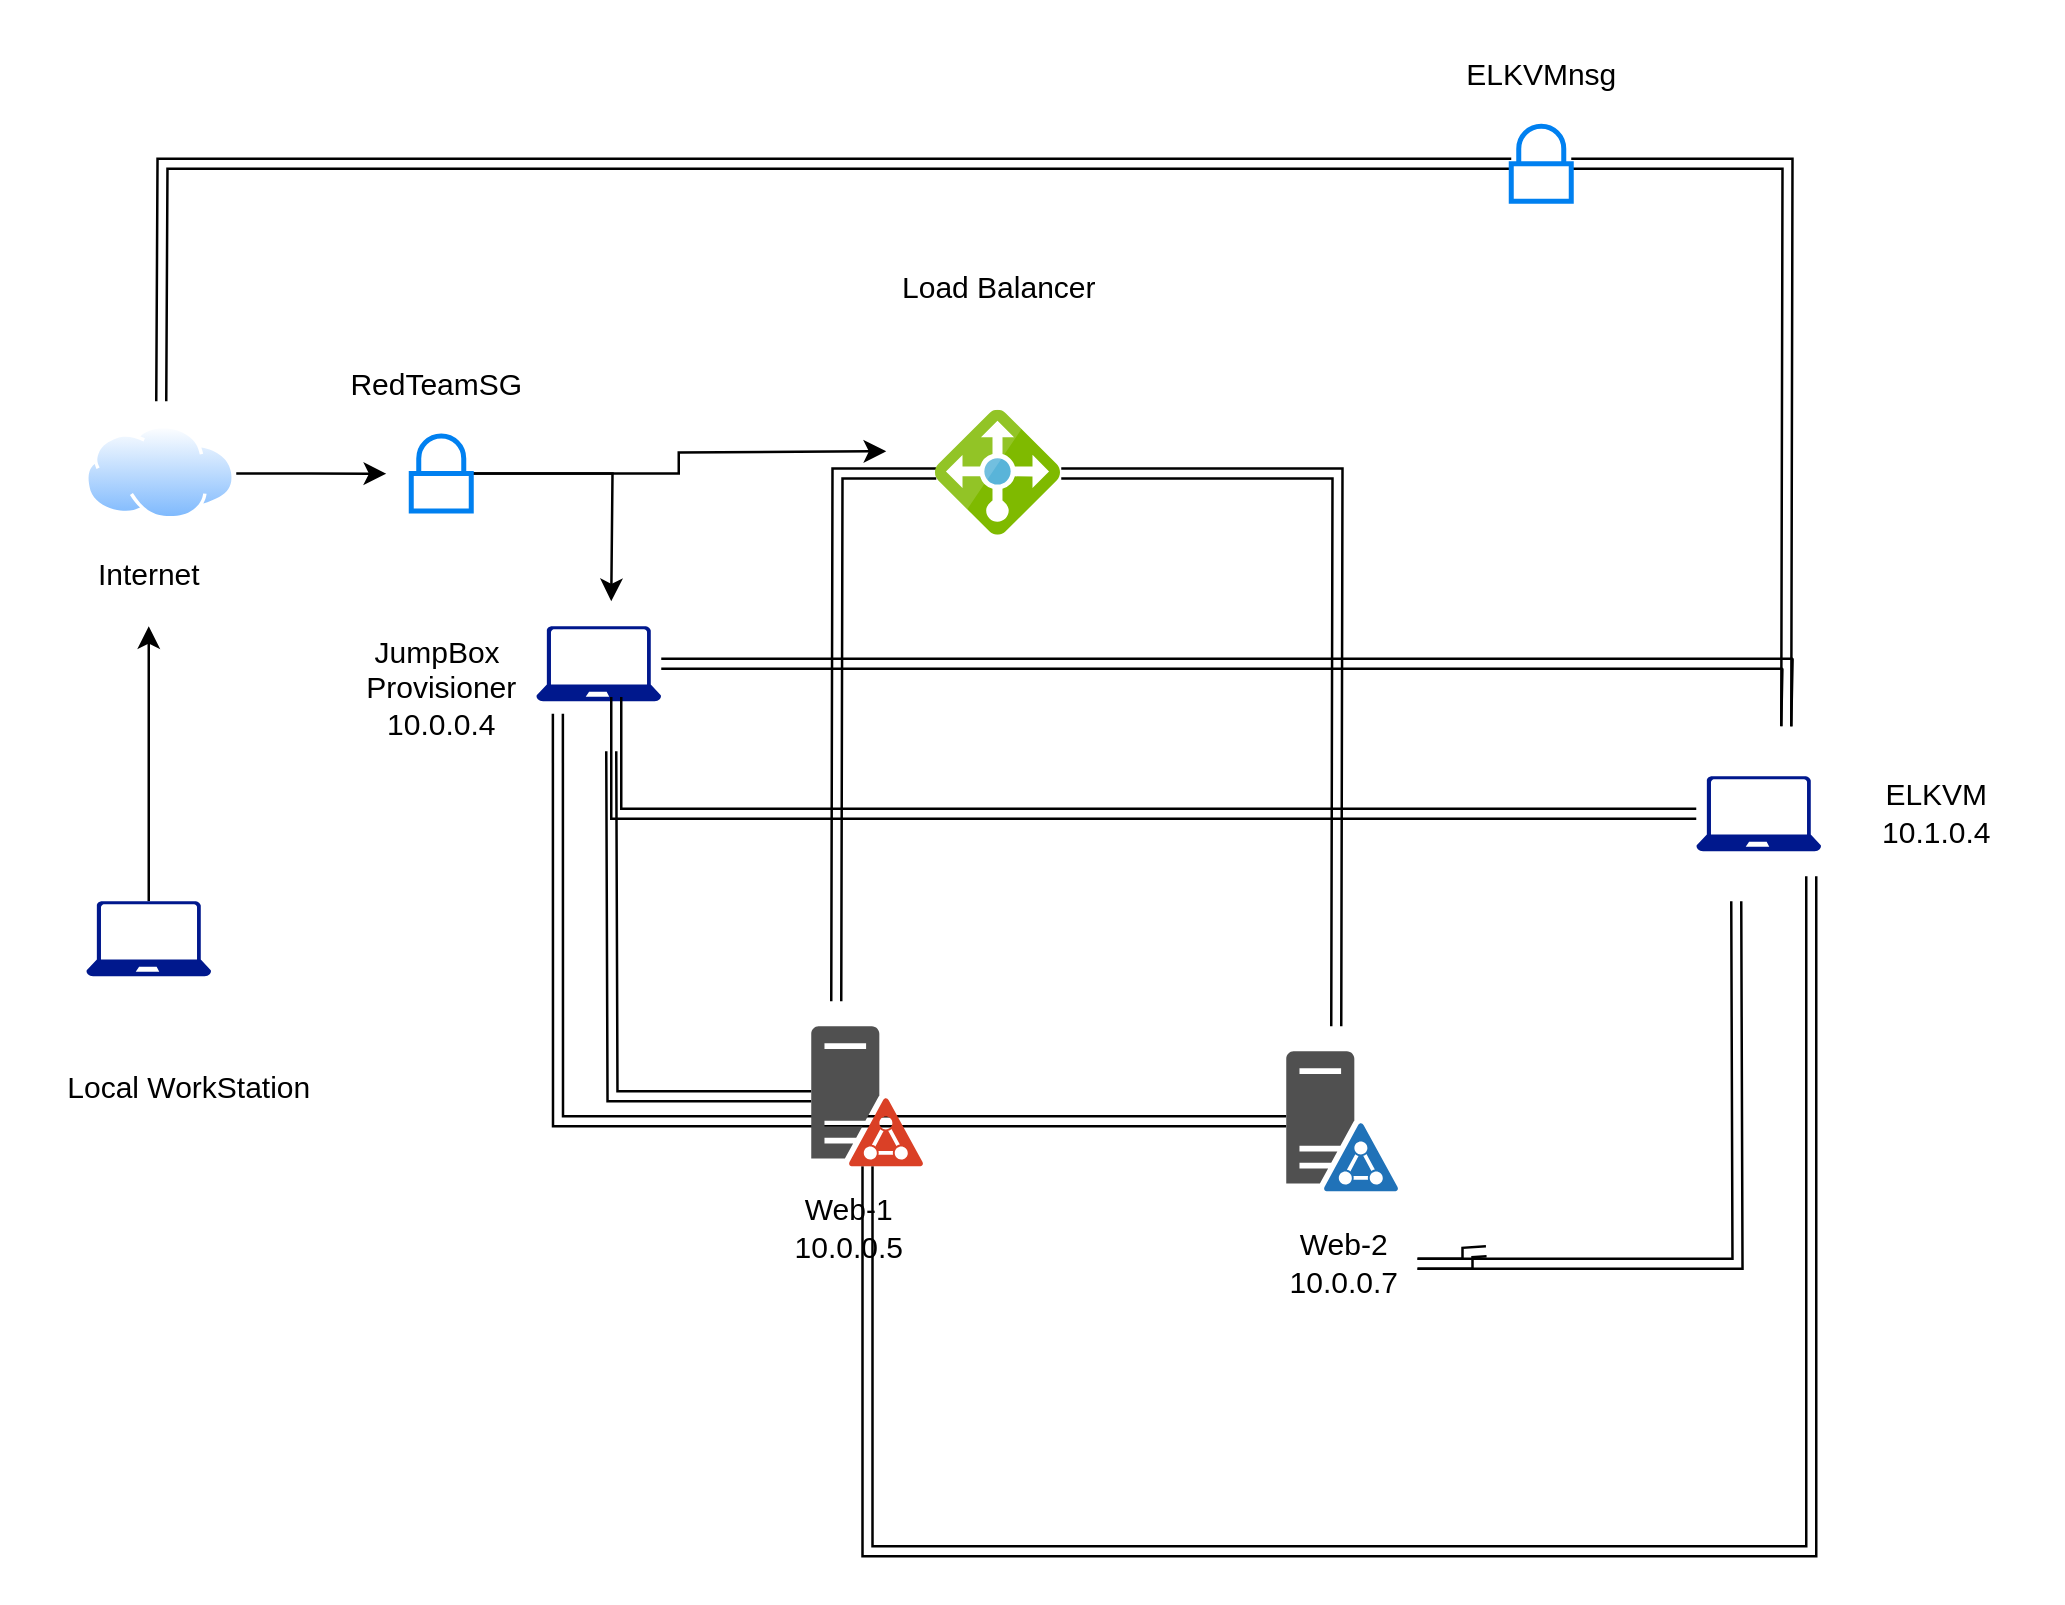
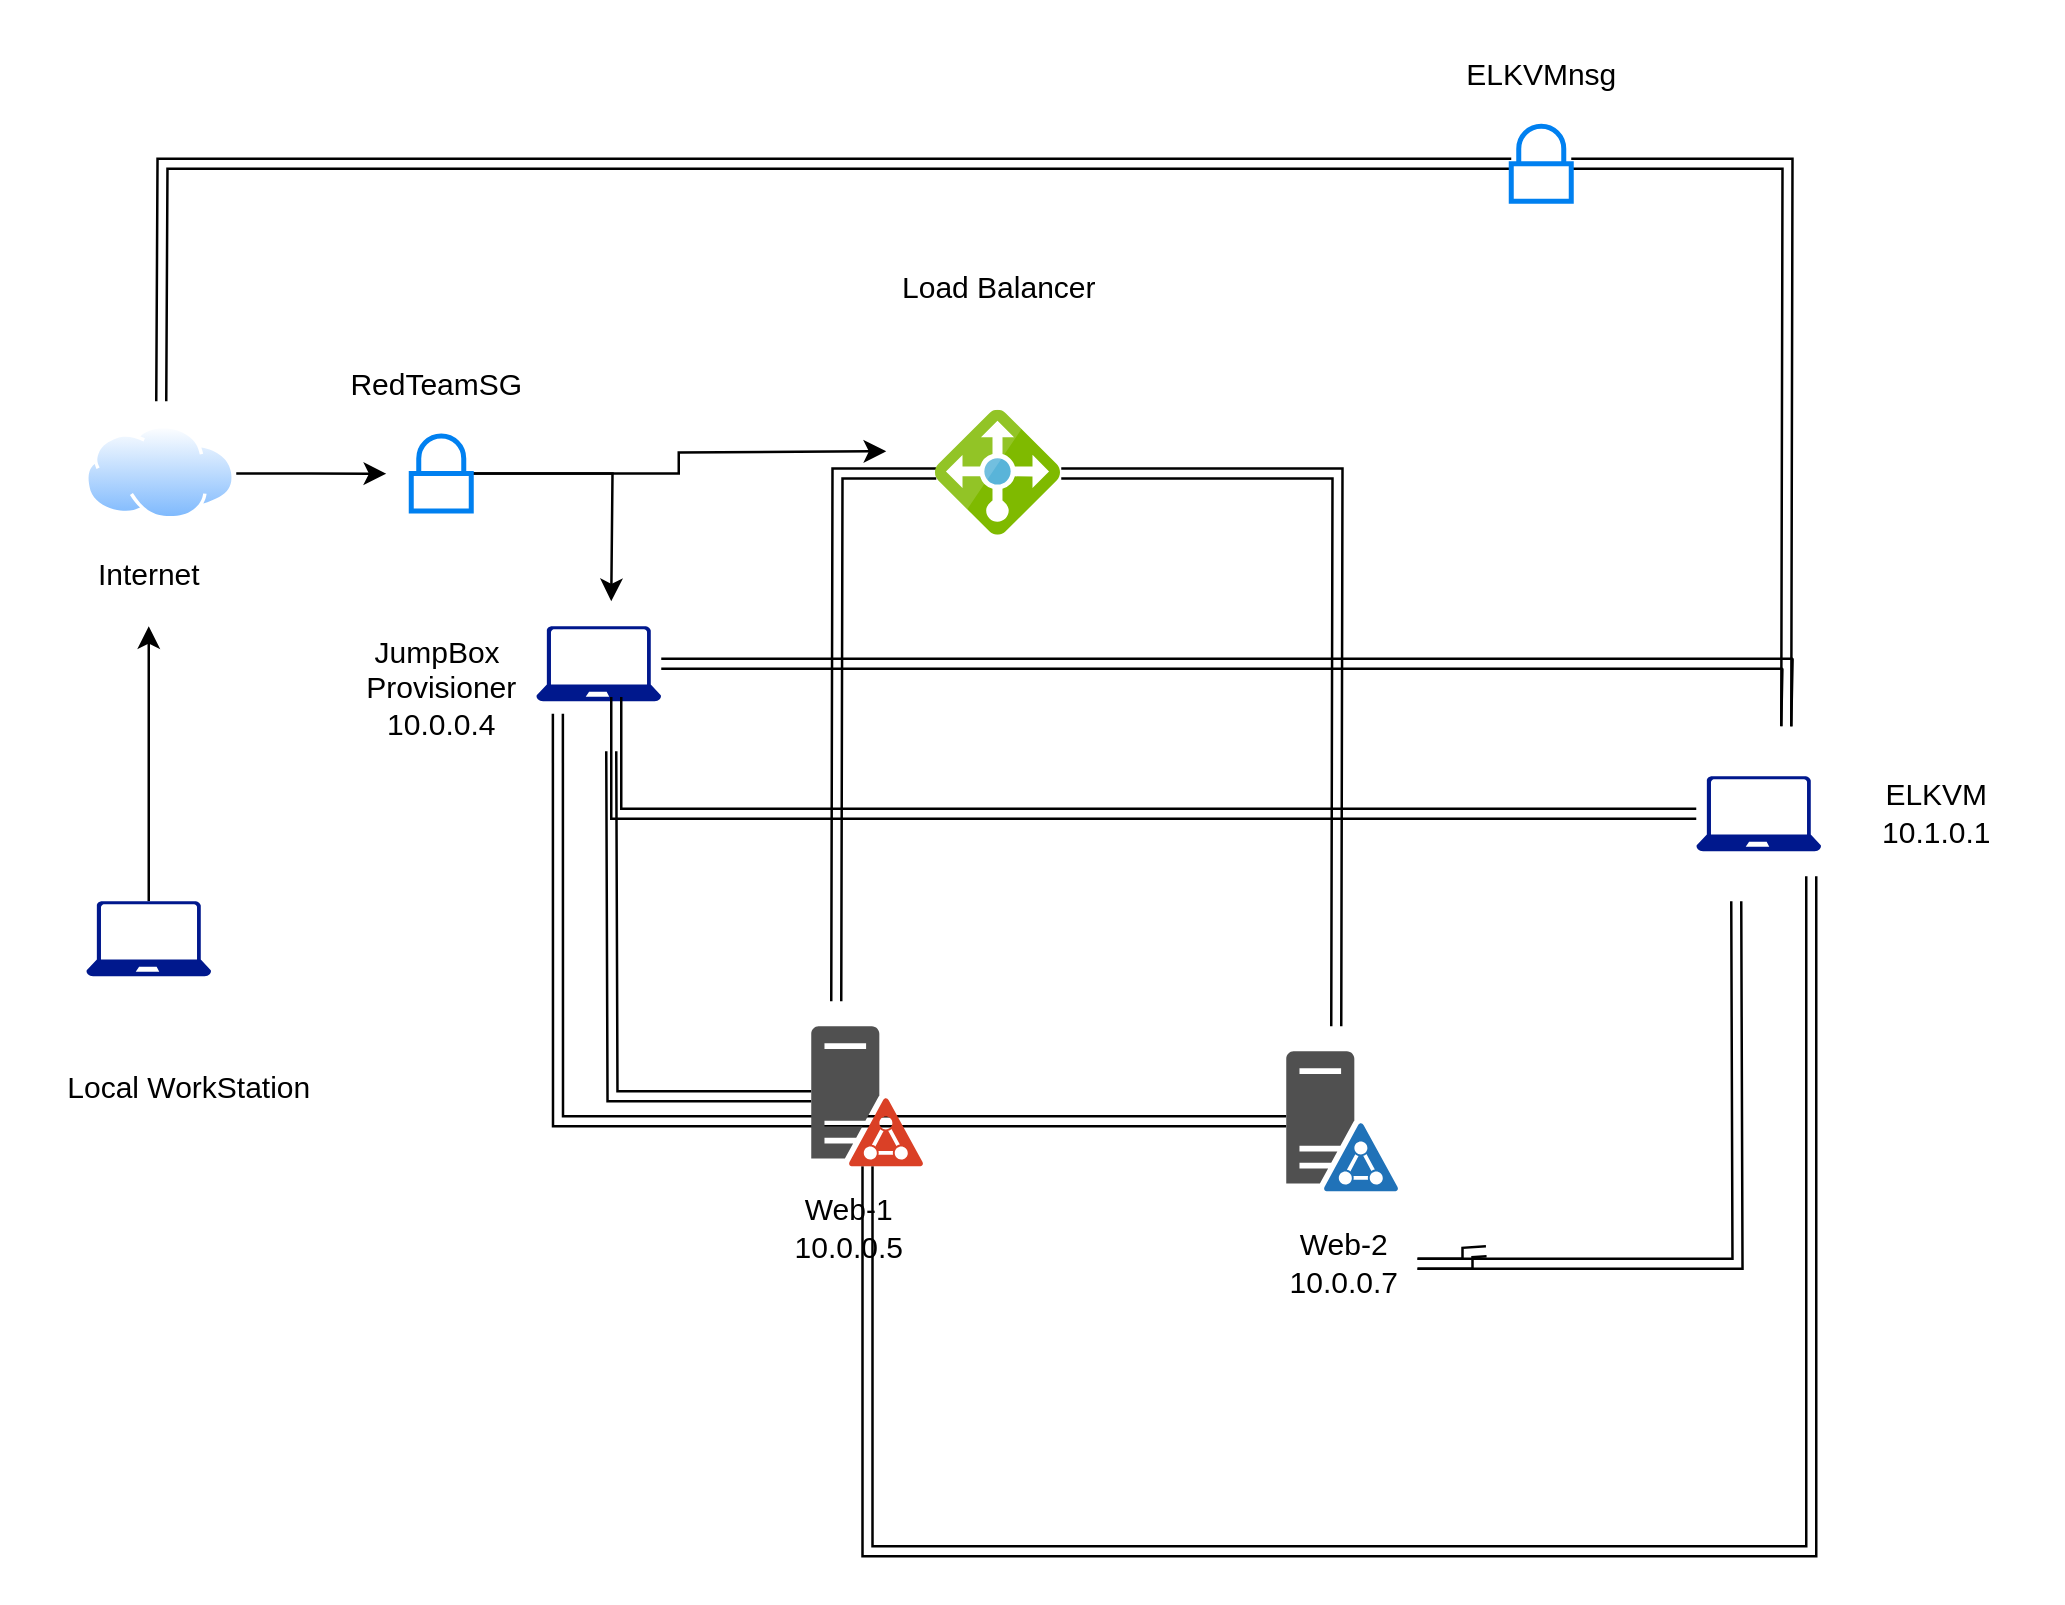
(1938, 814) -> (1938, 814)
